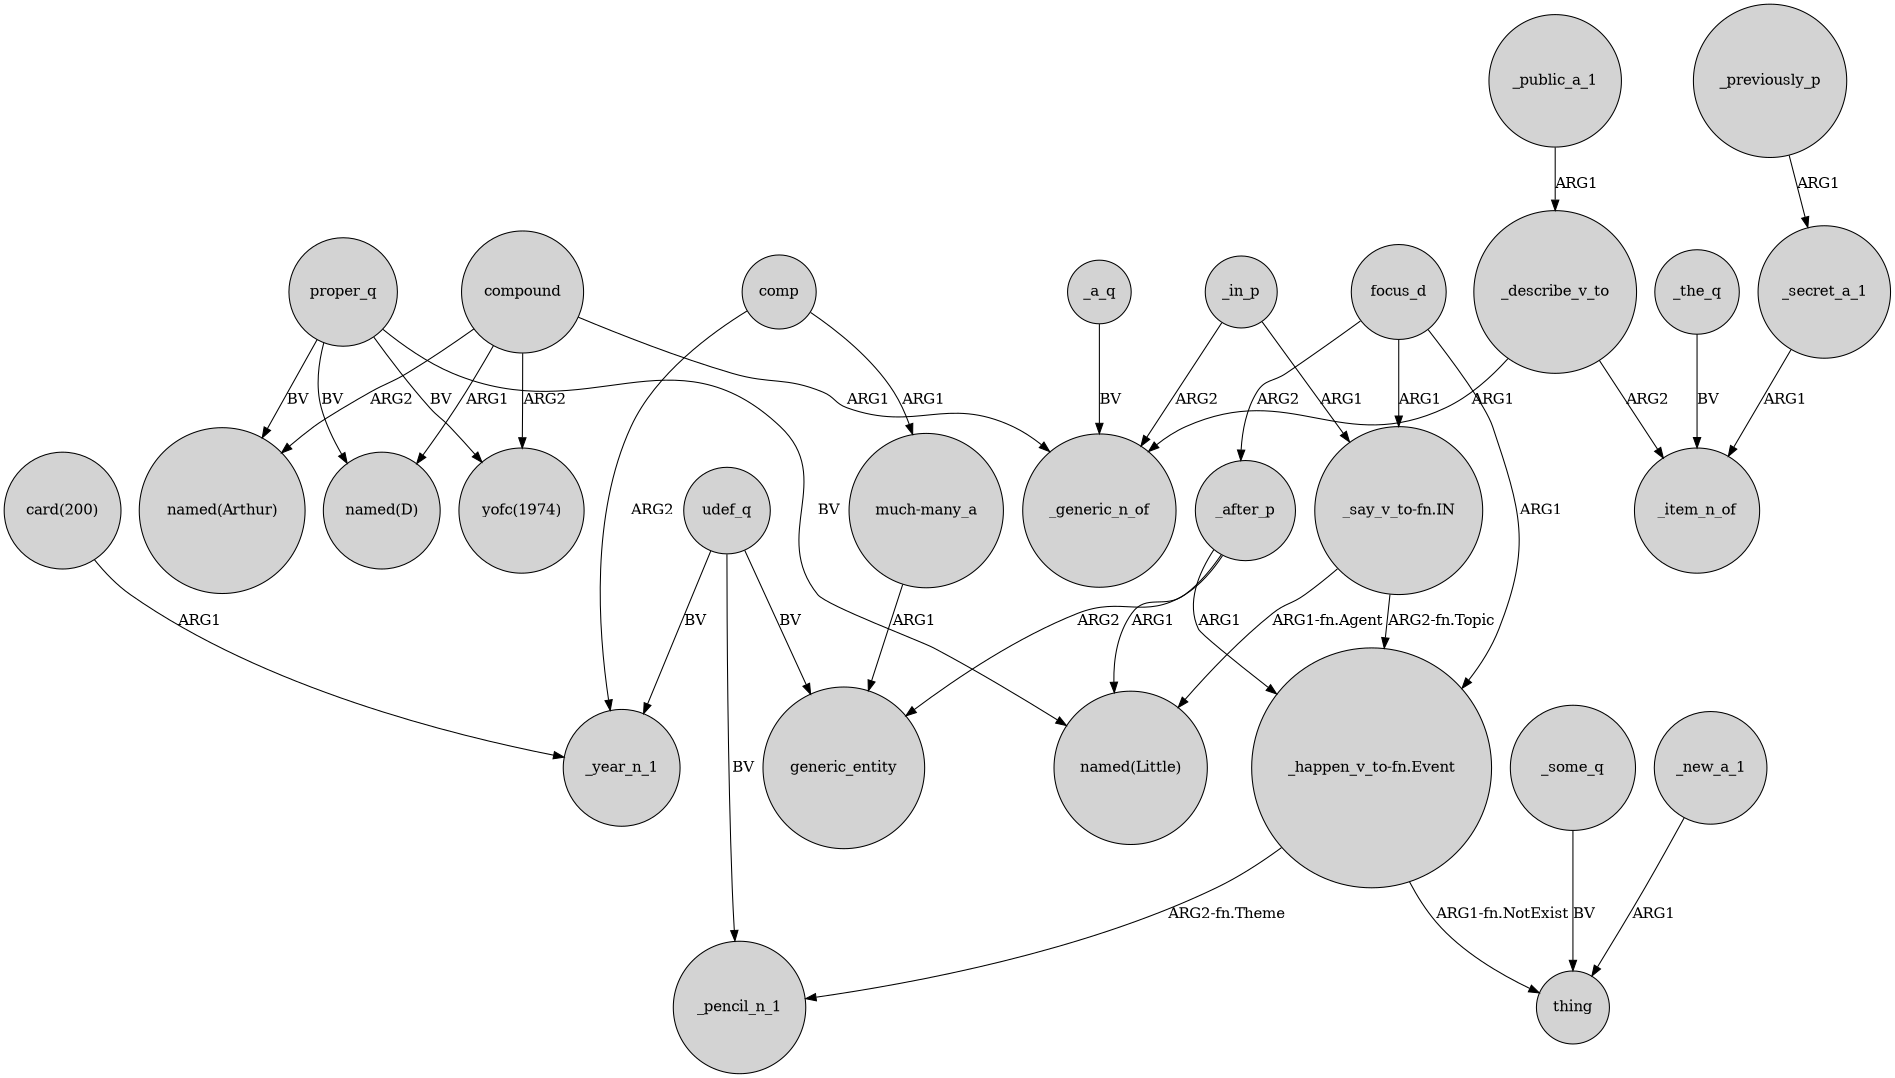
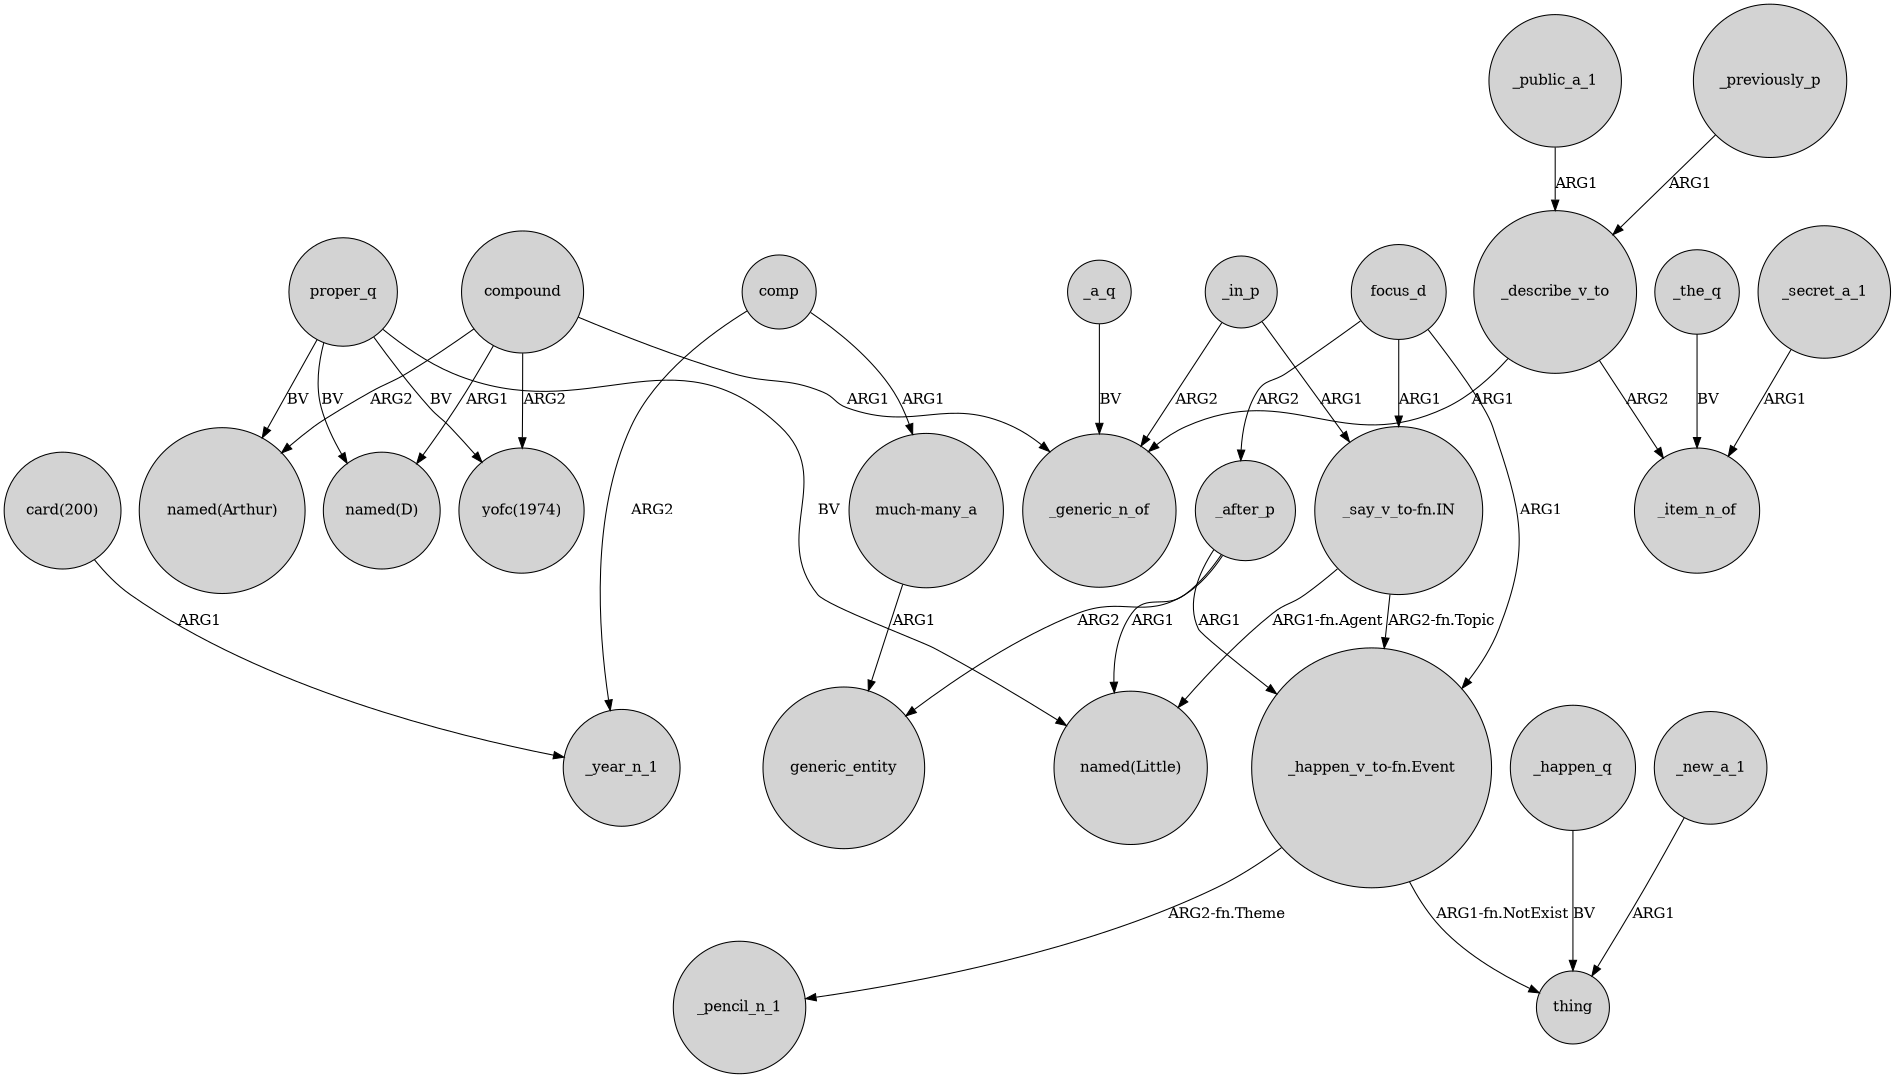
(1797, 186) -> (1668, 181)
(727, 511) -> none
(1573, 768) -> (1573, 768)
